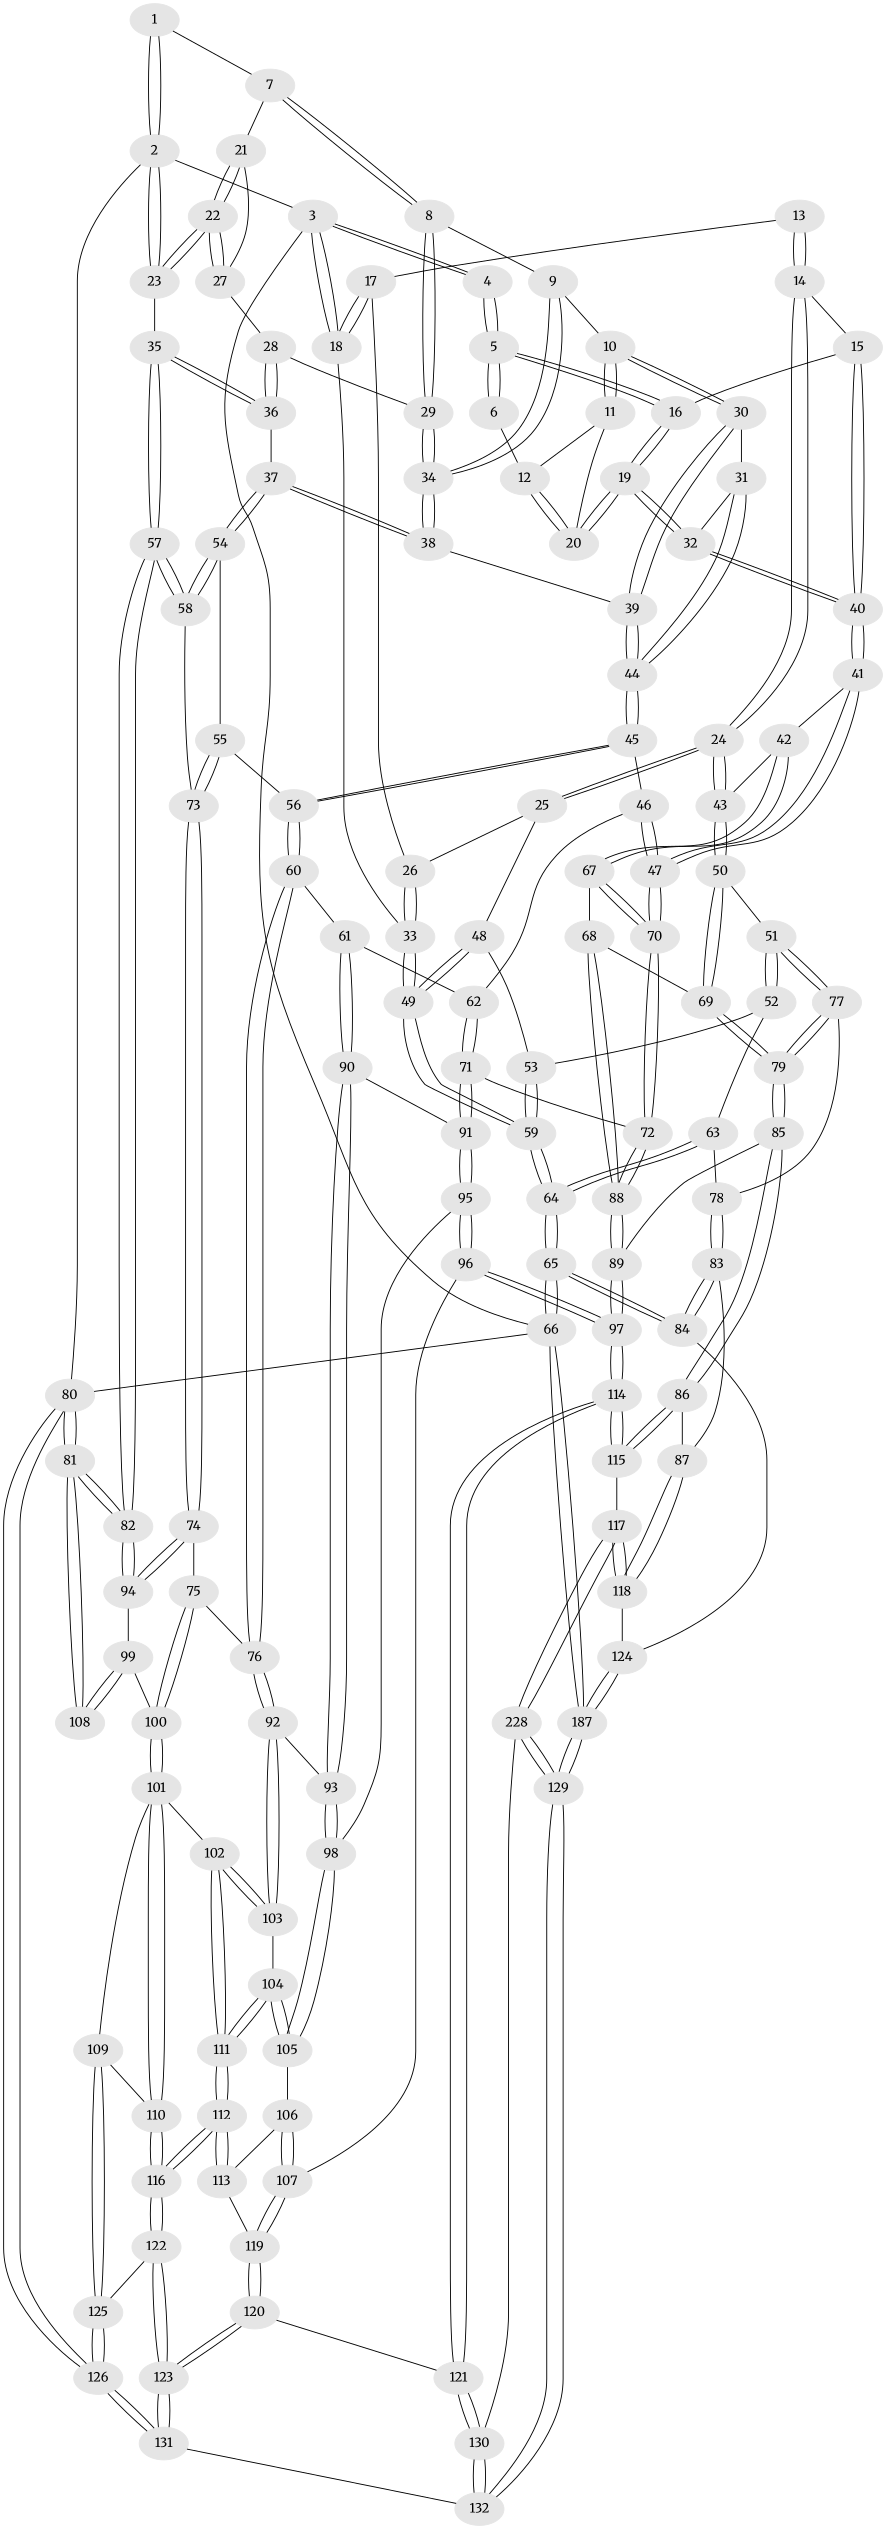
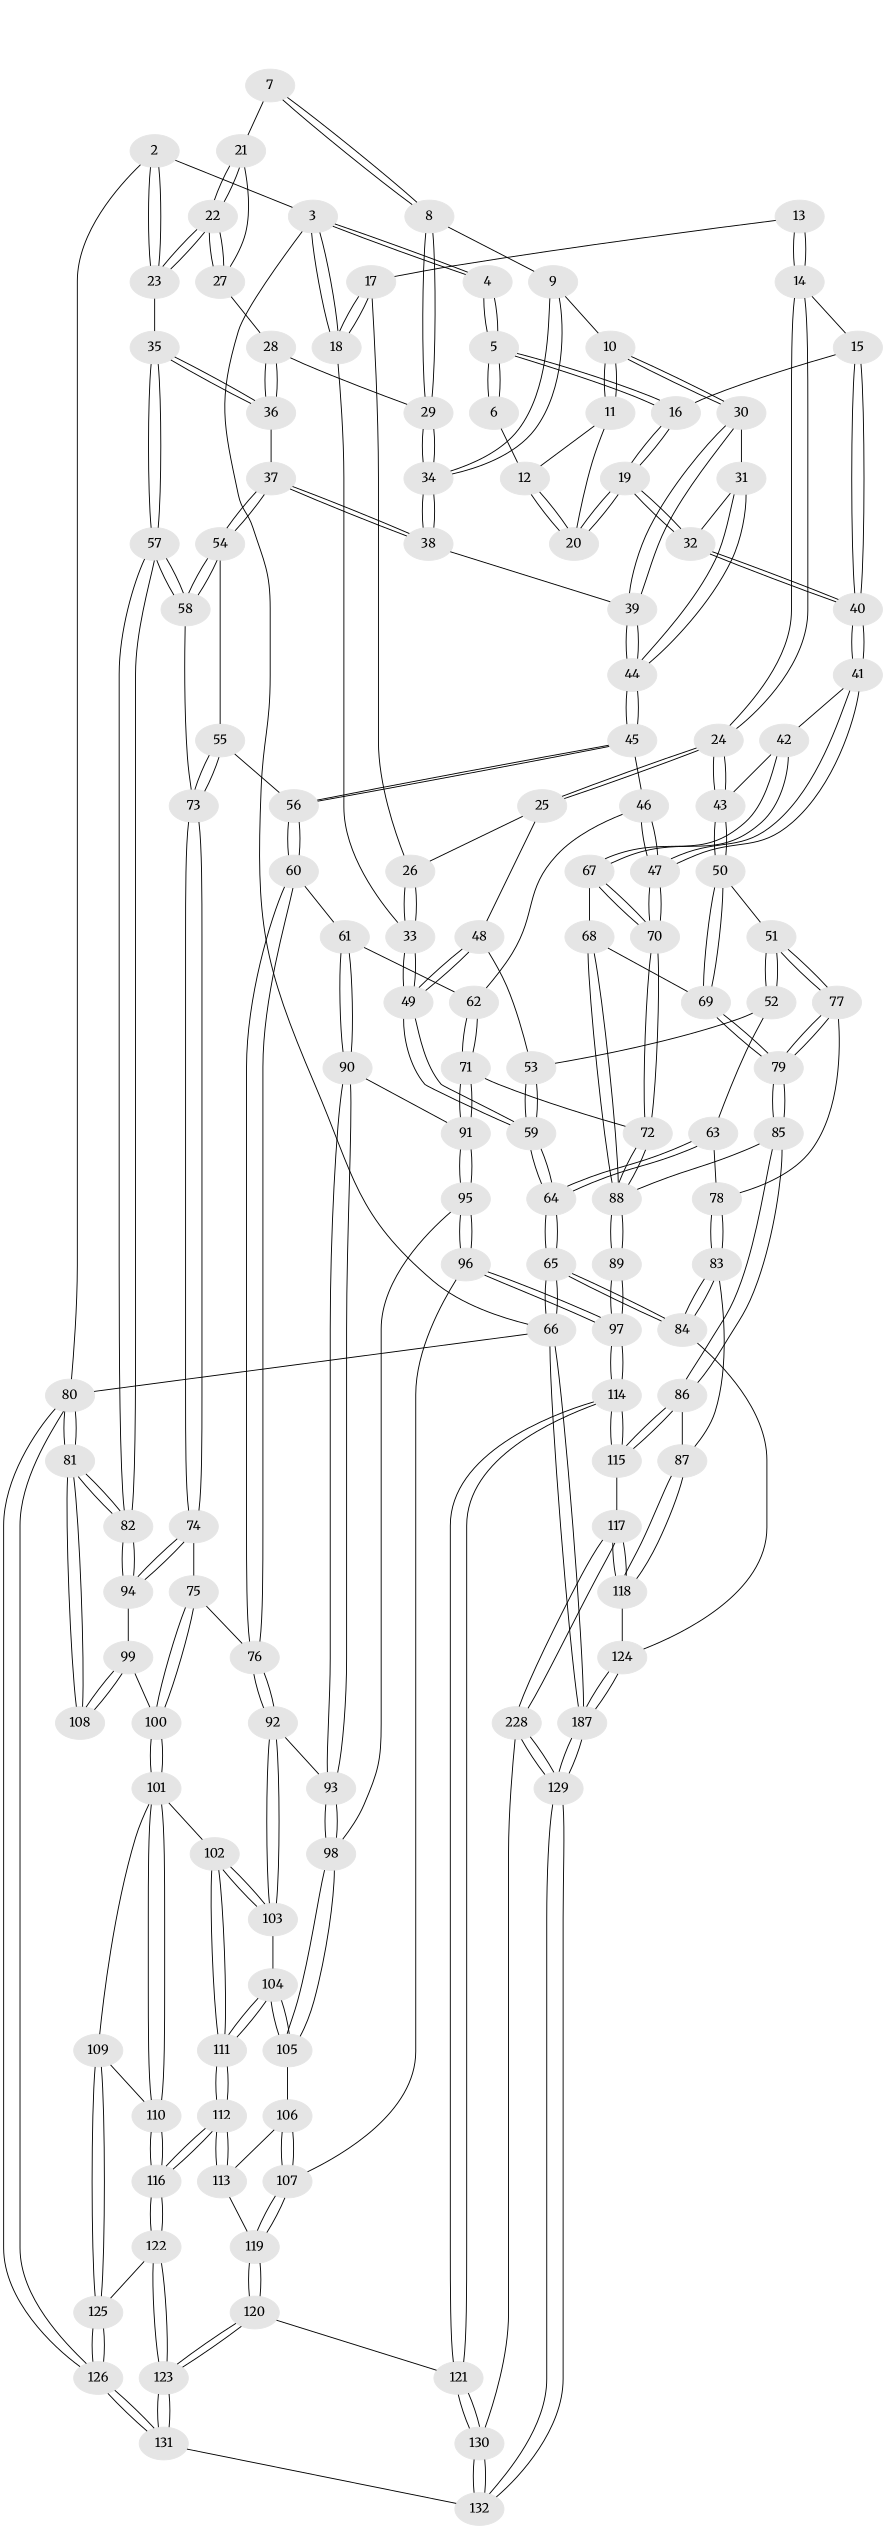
(155, 20) -> none
(683, 1184) -> (699, 1167)
